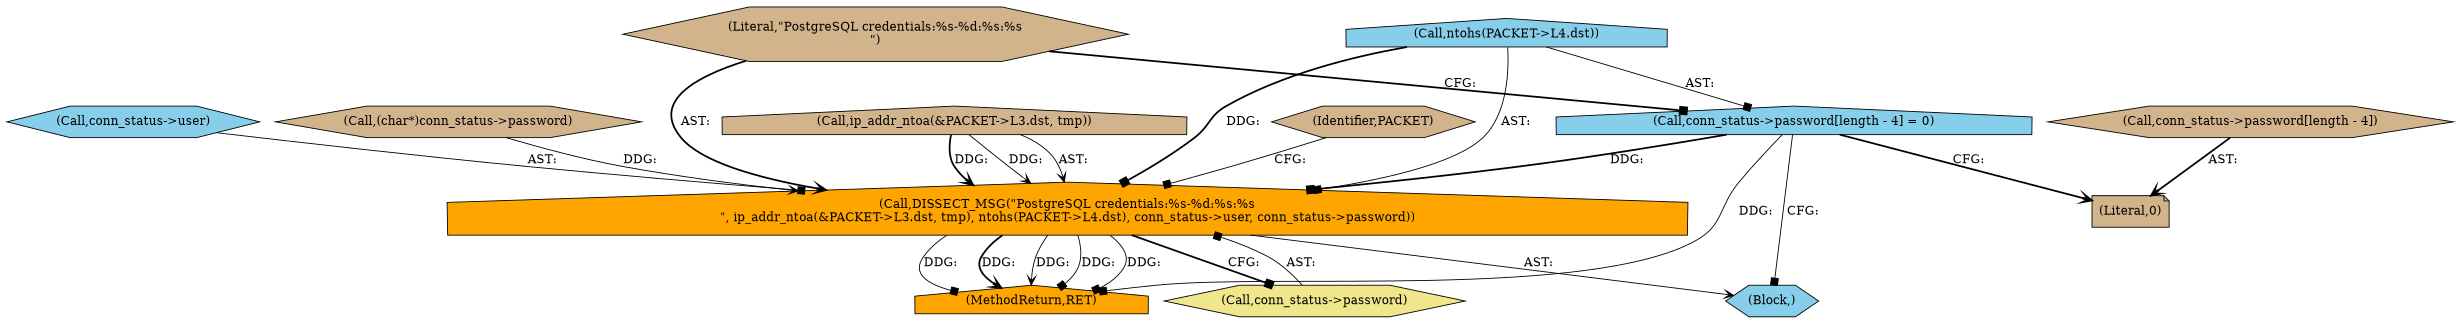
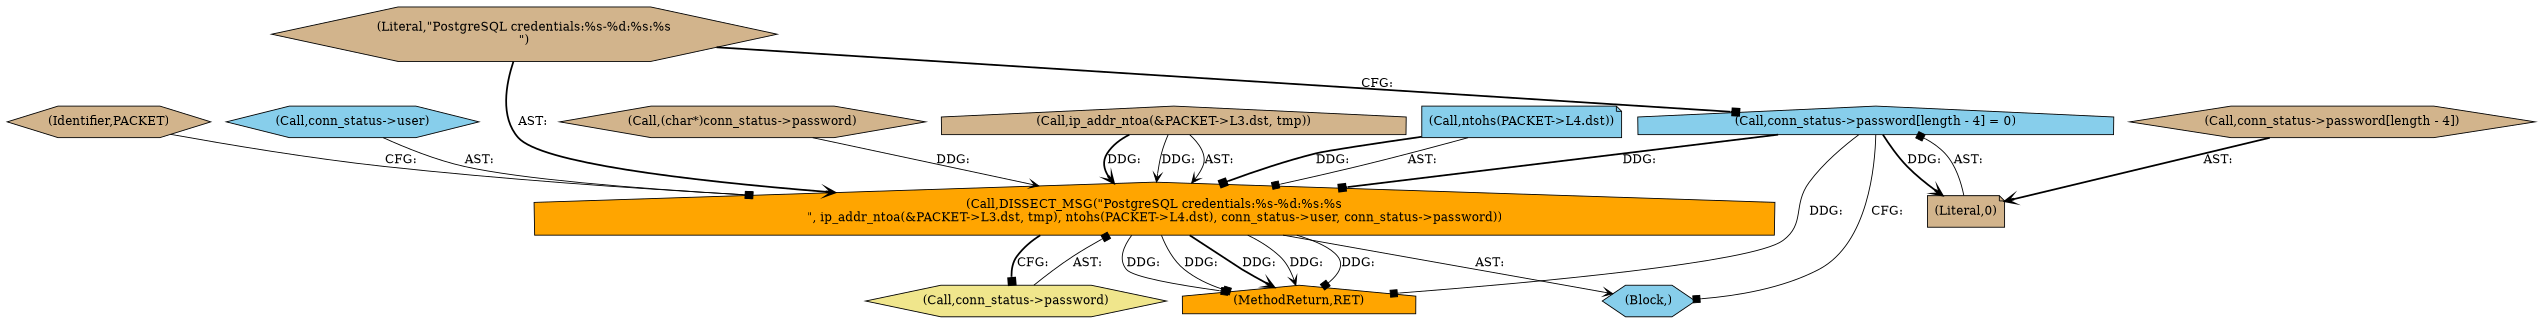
(1507, 34) -> (1522, 122)
(1644, 76) -> (1952, 162)
(1971, 160) -> (1926, 160)
